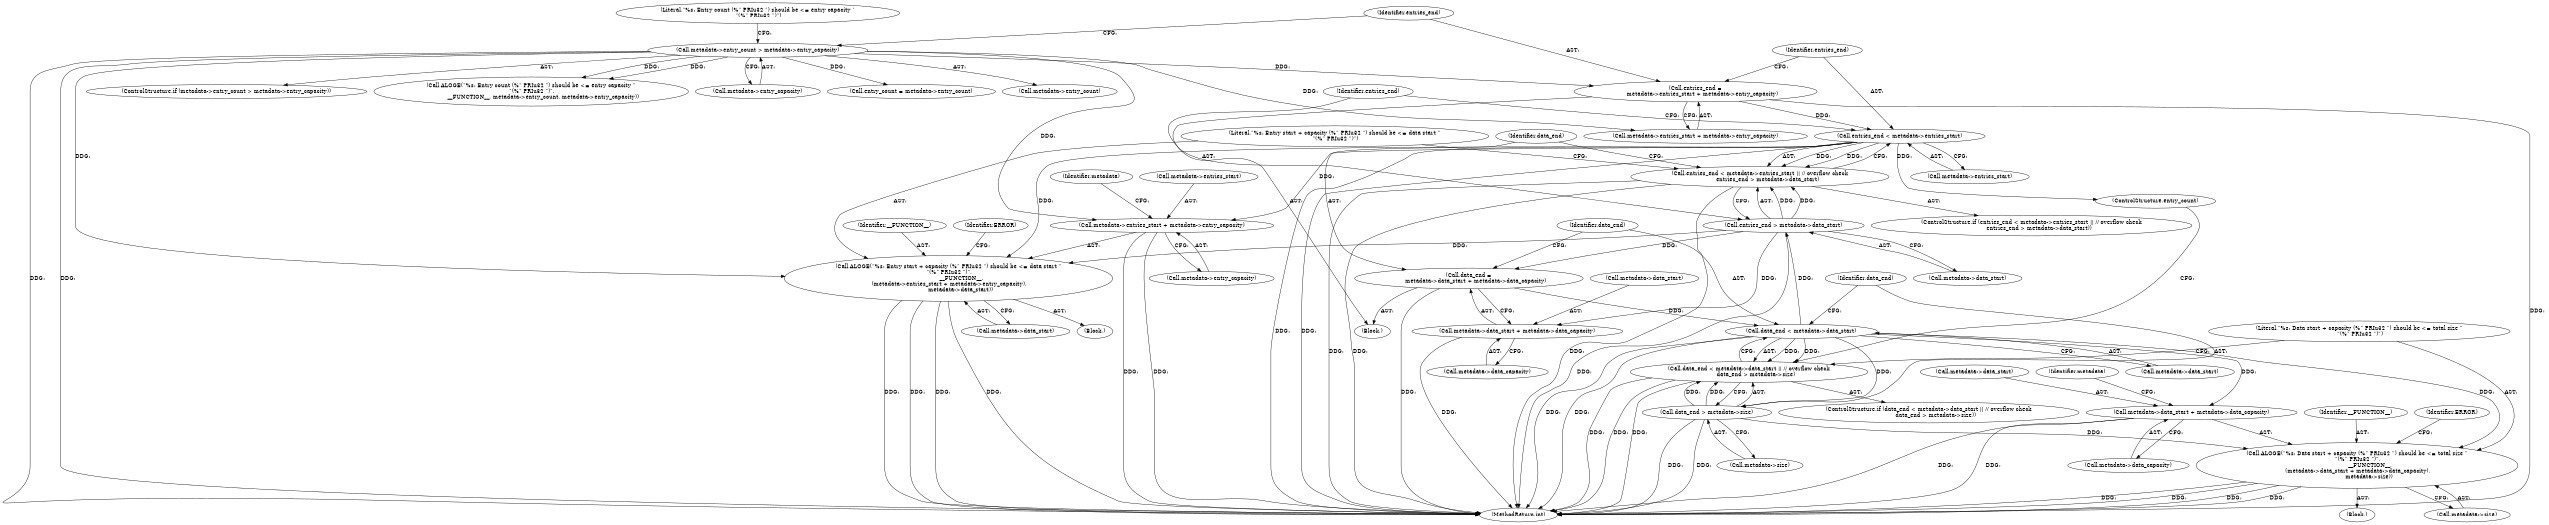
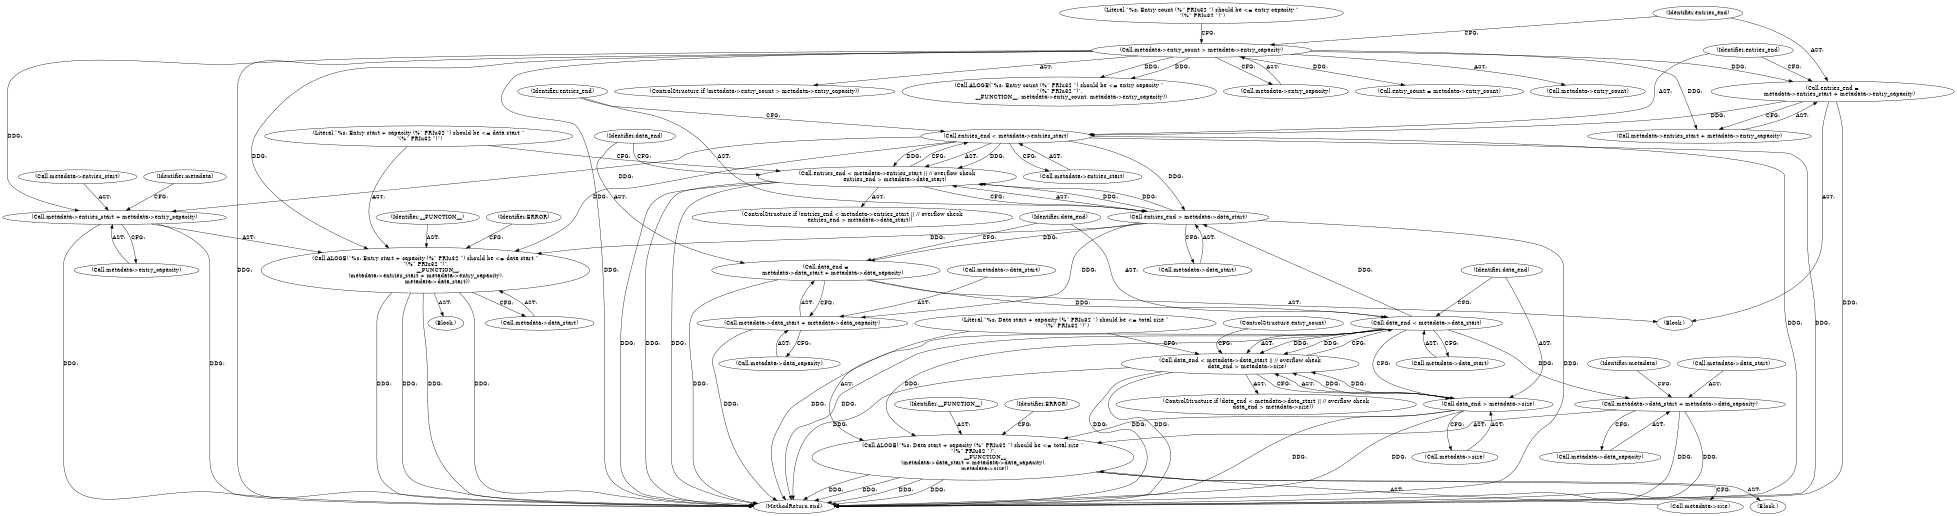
(1977, 195) -> (1134, 160)
(1885, 372) -> (1385, 364)
(1518, 515) -> (794, 507)
